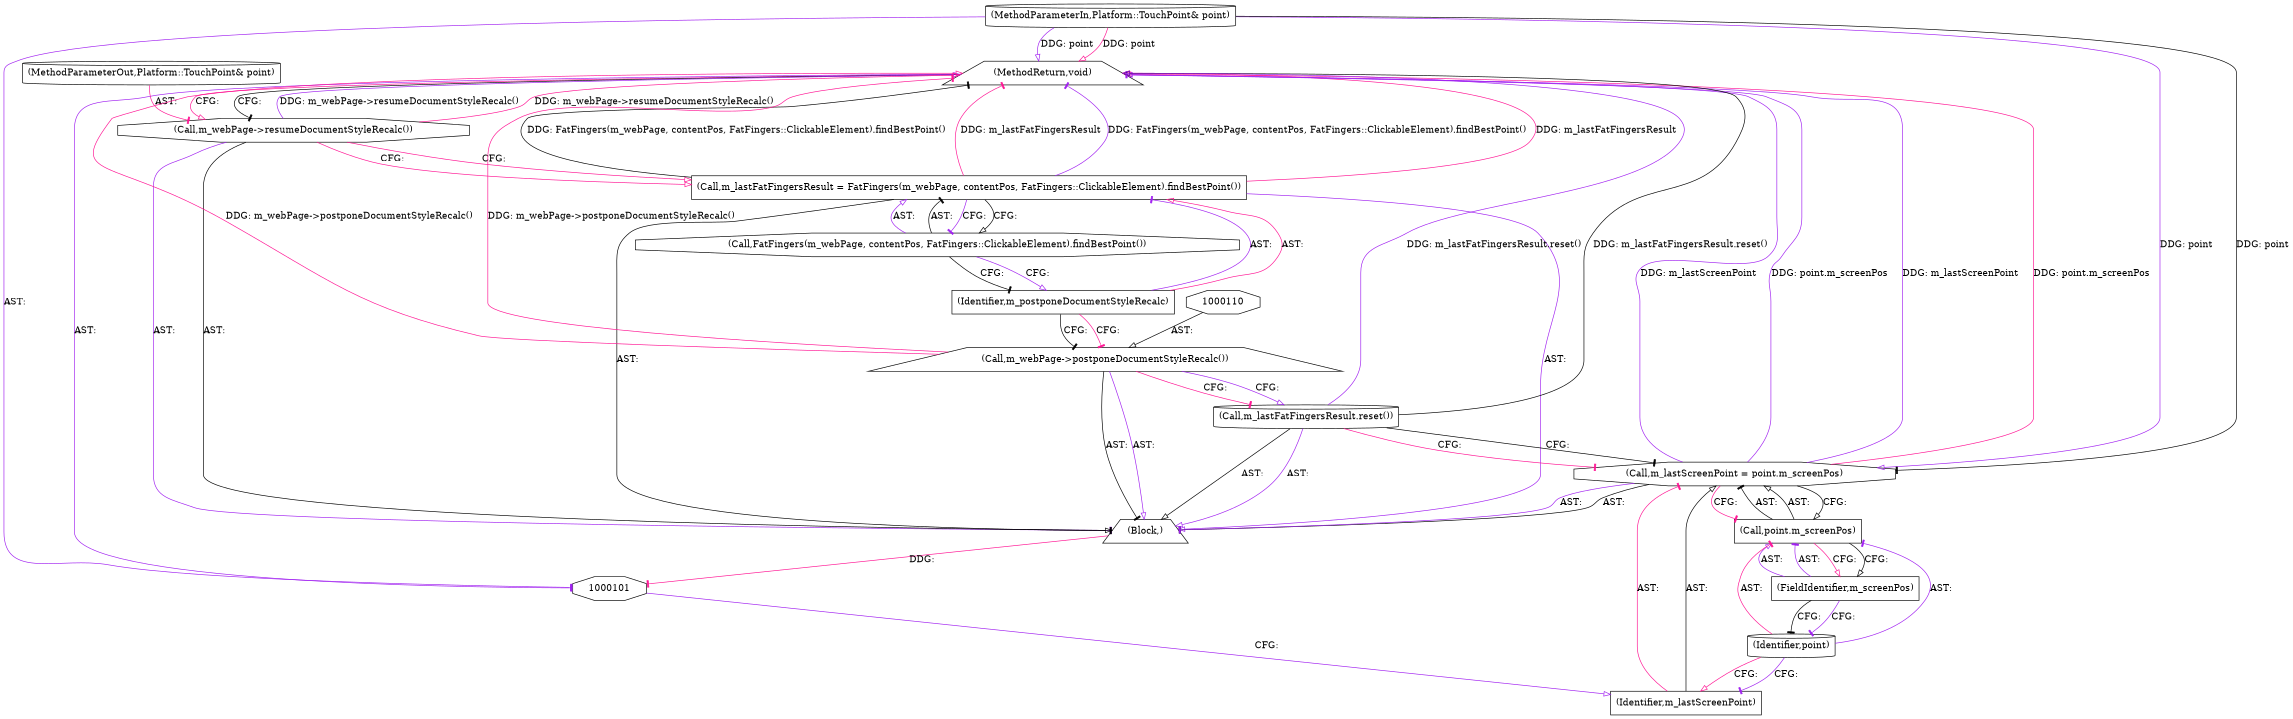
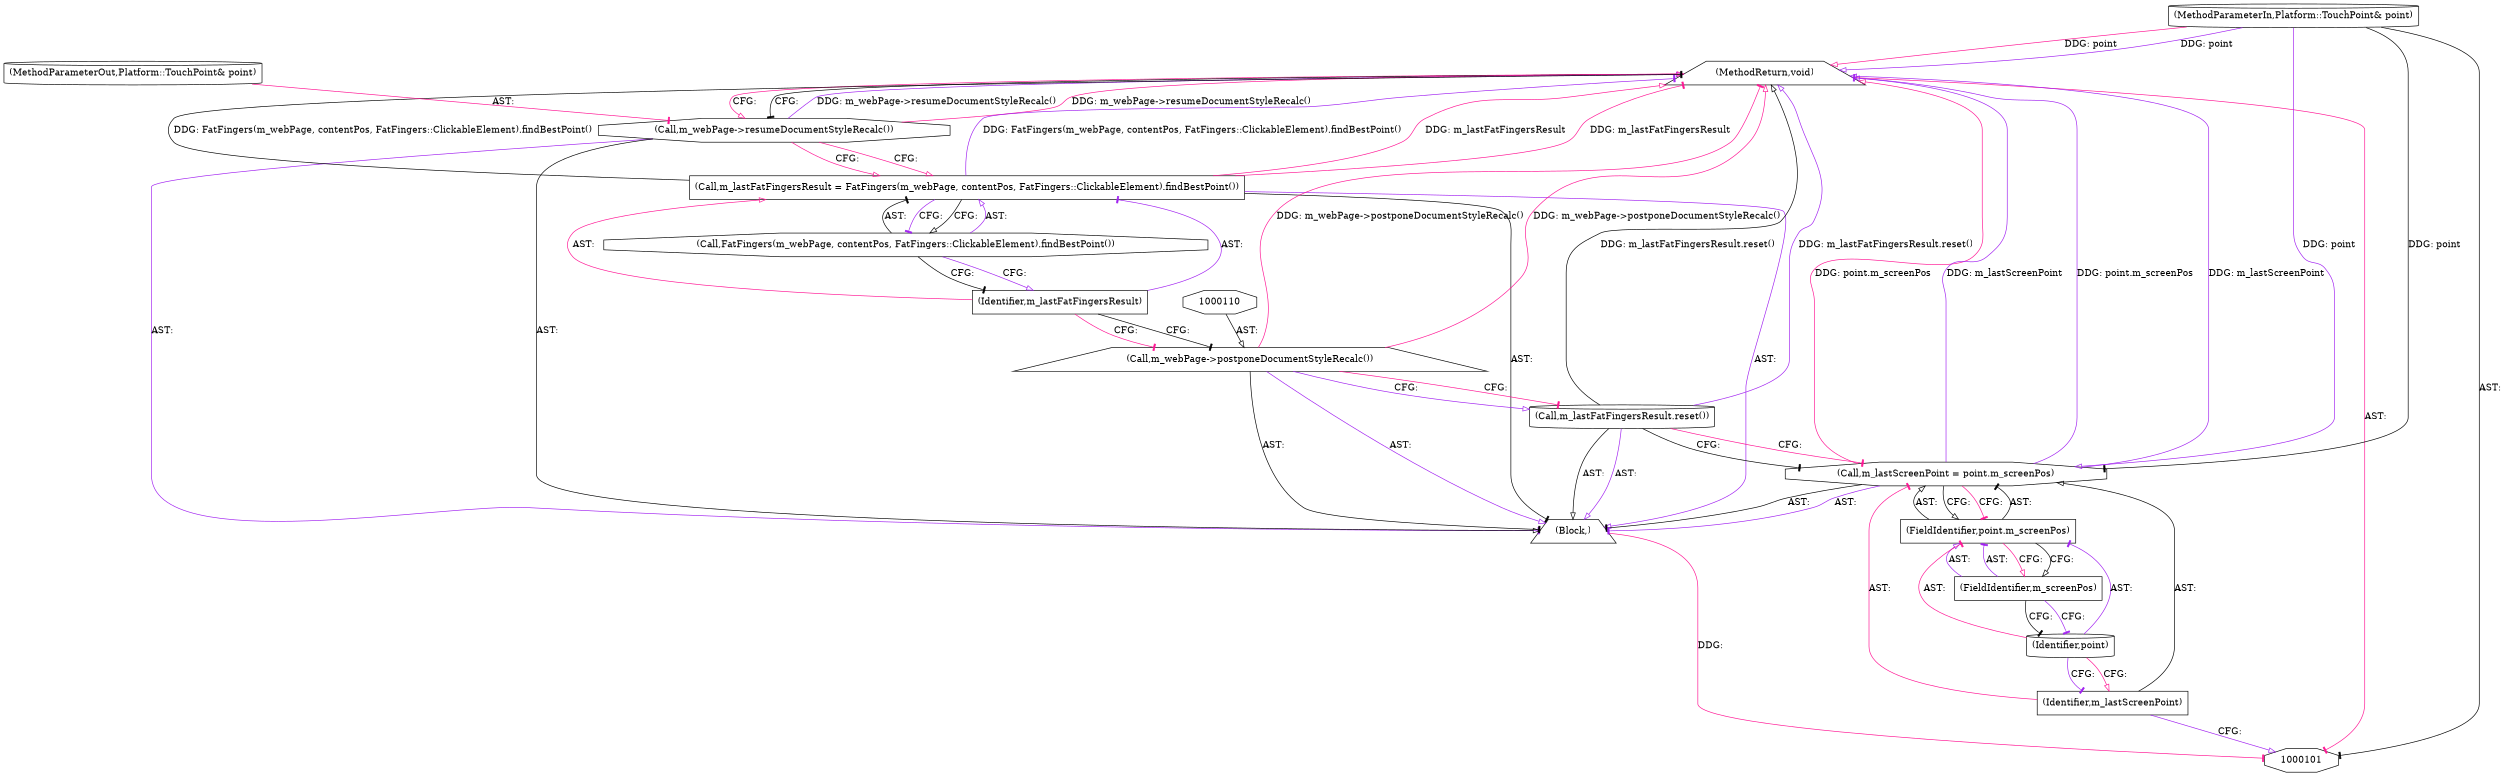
(4, 100) -> (2479, 408)
(74, 131) -> (2365, 189)
(1063, 302) -> (1060, 302)
(1798, 531) -> (1988, 531)
(1125, 643) -> (2210, 733)
